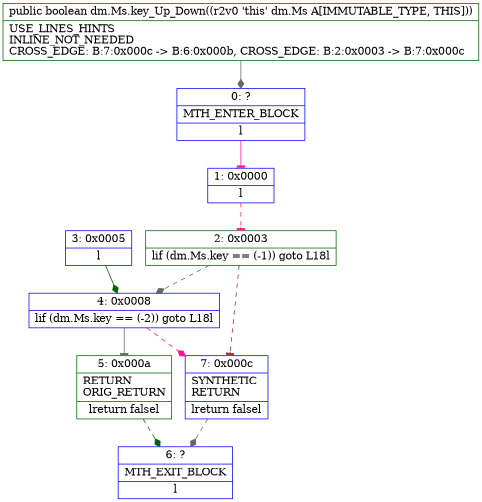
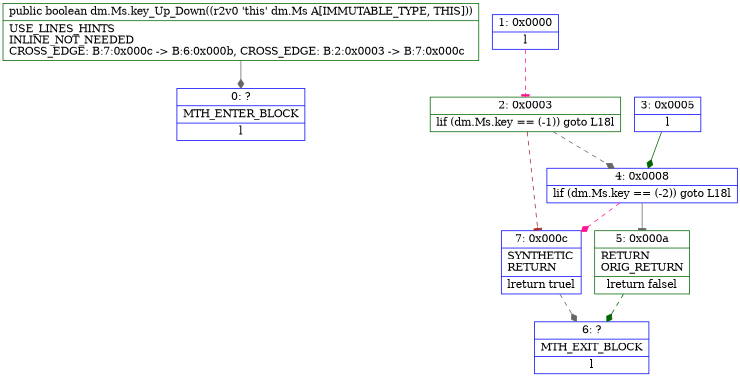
(241, 152) -> none
(227, 410) -> (541, 285)
